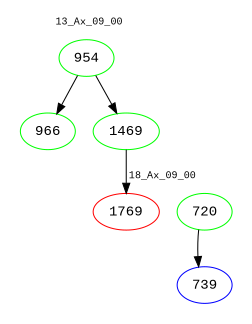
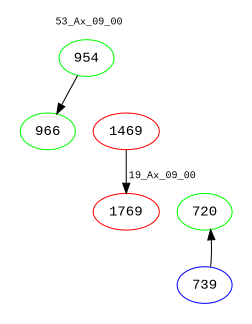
(90, 22) -> (90, 22)
(104, 90) -> none
(126, 131) -> (126, 131)
(163, 176) -> (163, 176)
(198, 243) -> (211, 253)
